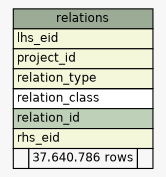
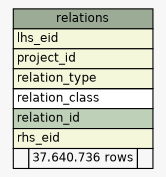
(83, 158) -> (83, 158)
